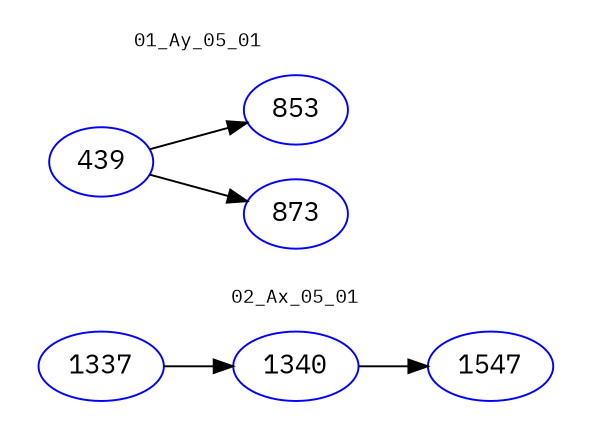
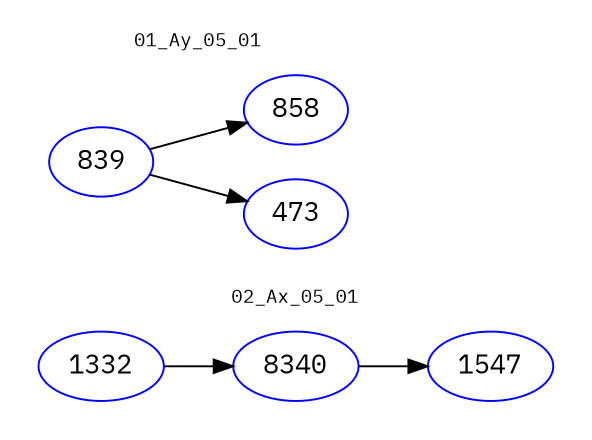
(296, 110) -> (296, 110)
(101, 162) -> (101, 162)
(296, 214) -> (296, 214)
(101, 366) -> (101, 366)
(296, 366) -> (296, 366)
